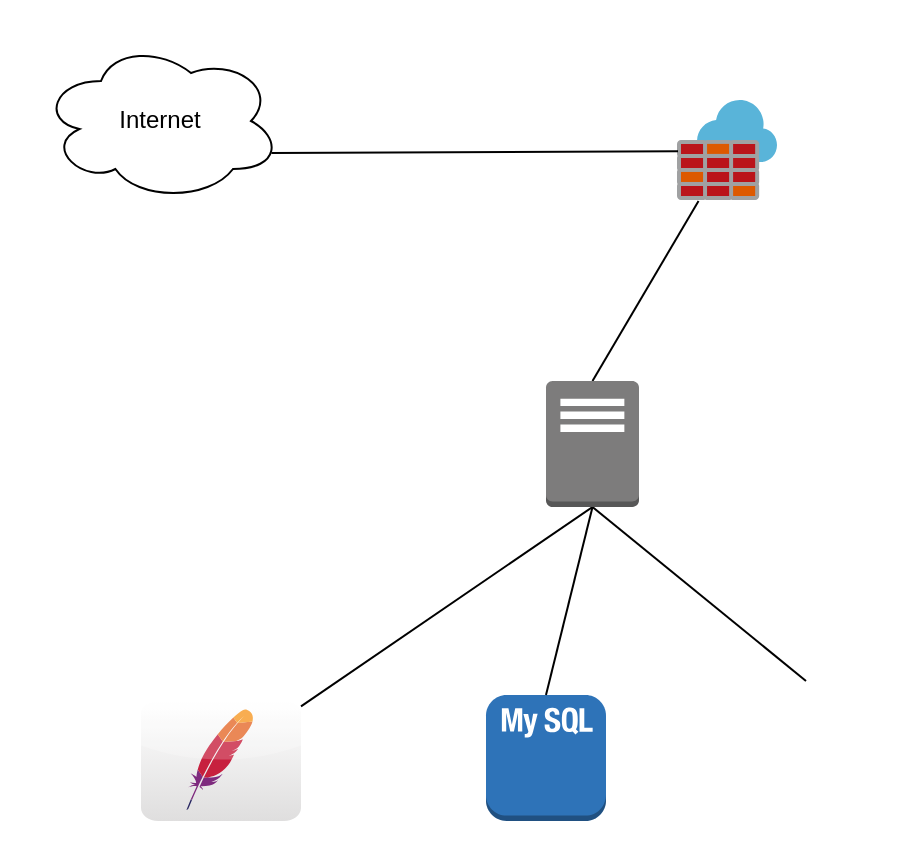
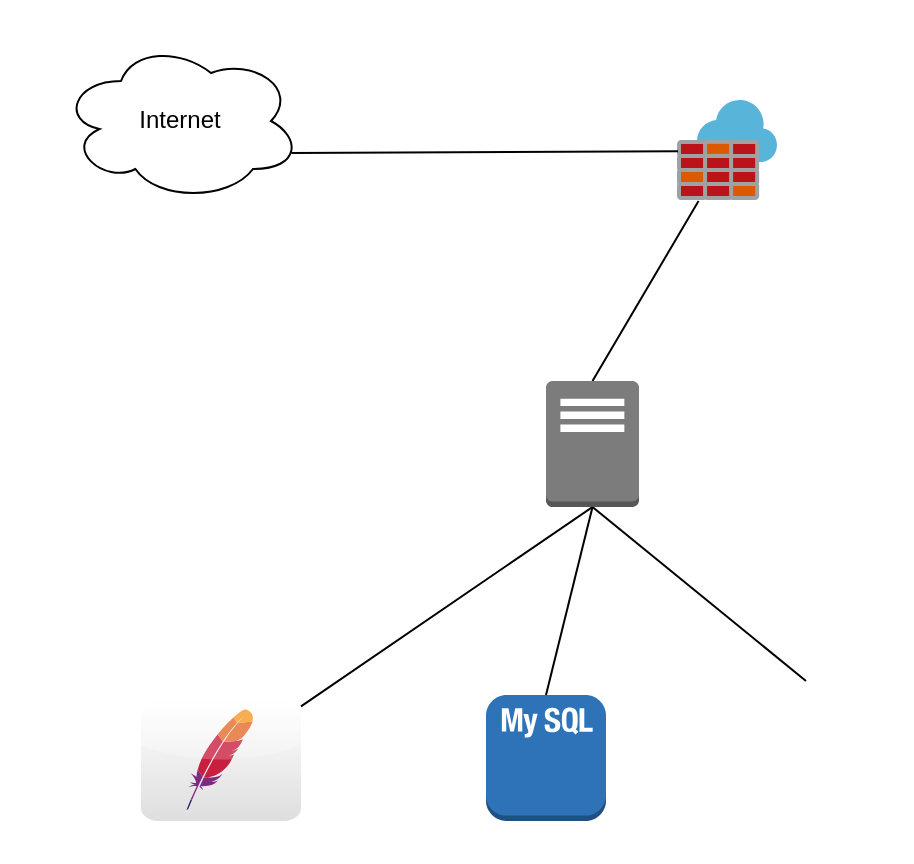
(161, 121) -> (181, 121)
